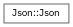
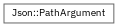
(36, 13) -> (59, 13)
